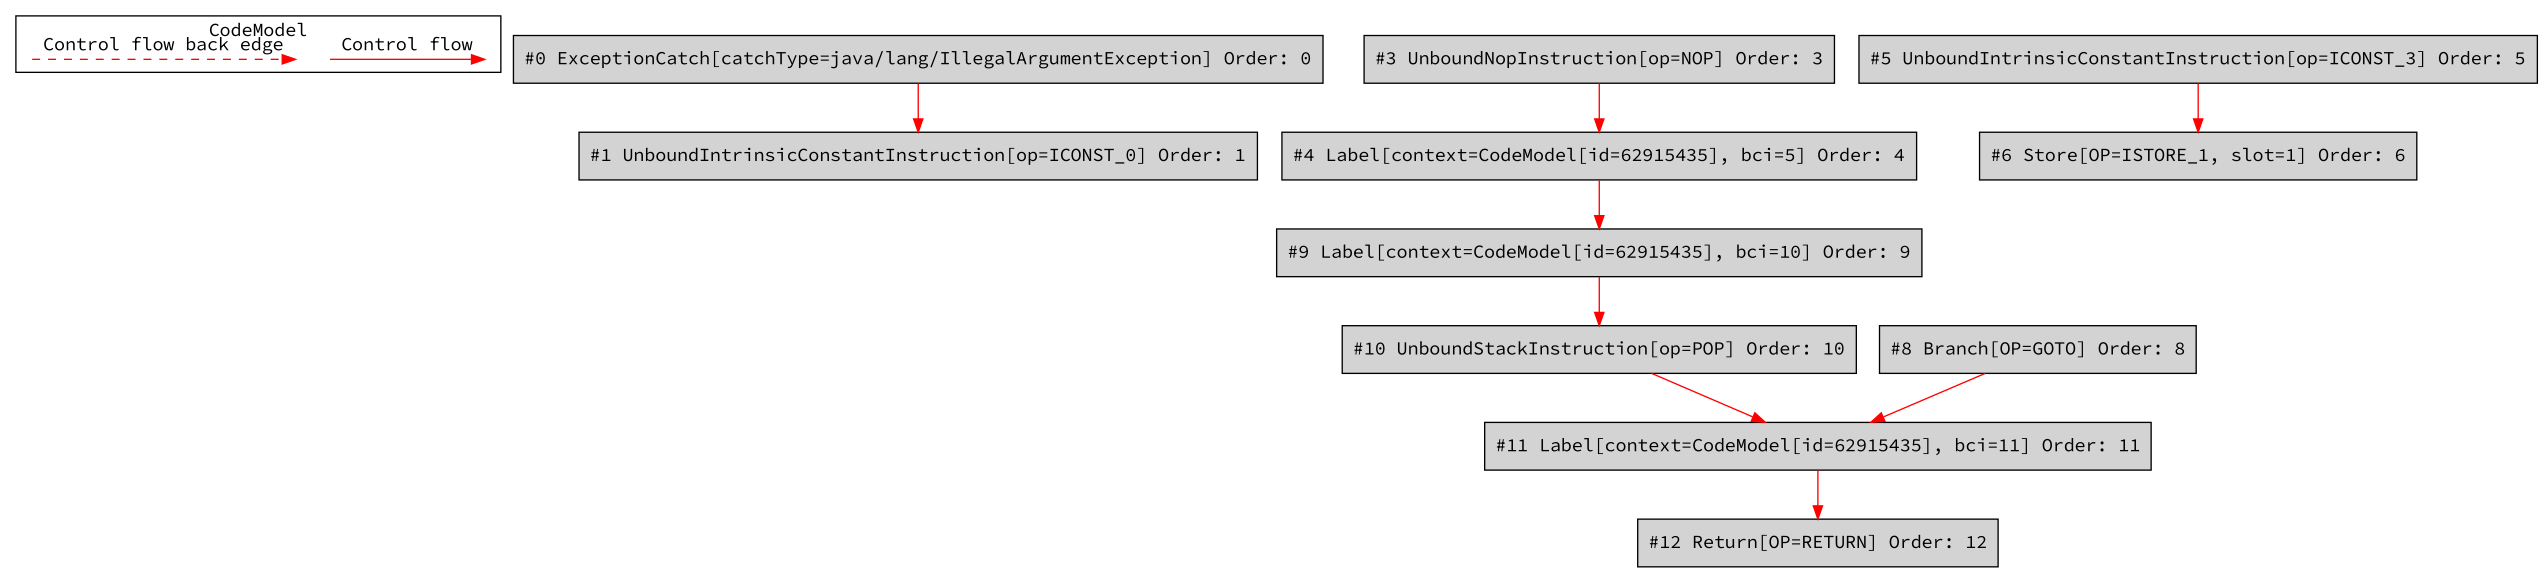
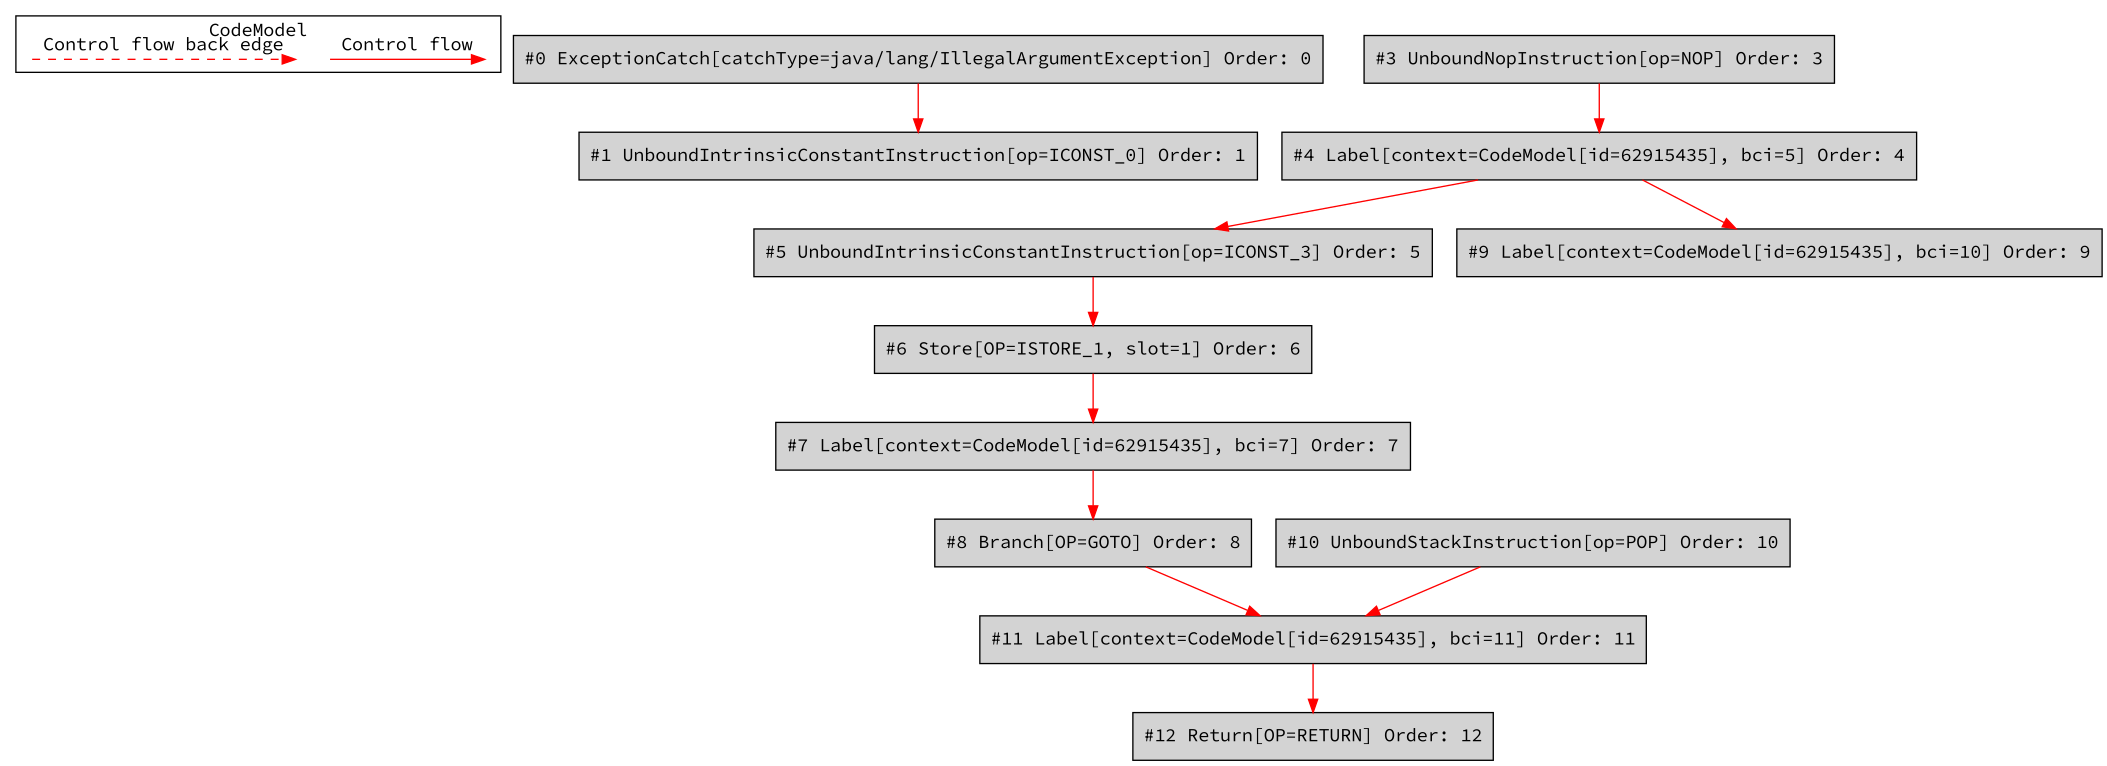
none -> (1353, 203)
(1599, 295) -> none
none -> (1093, 446)
